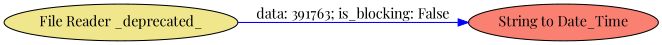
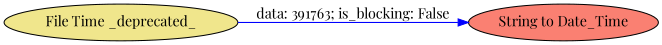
(121, 22) -> (121, 22)
